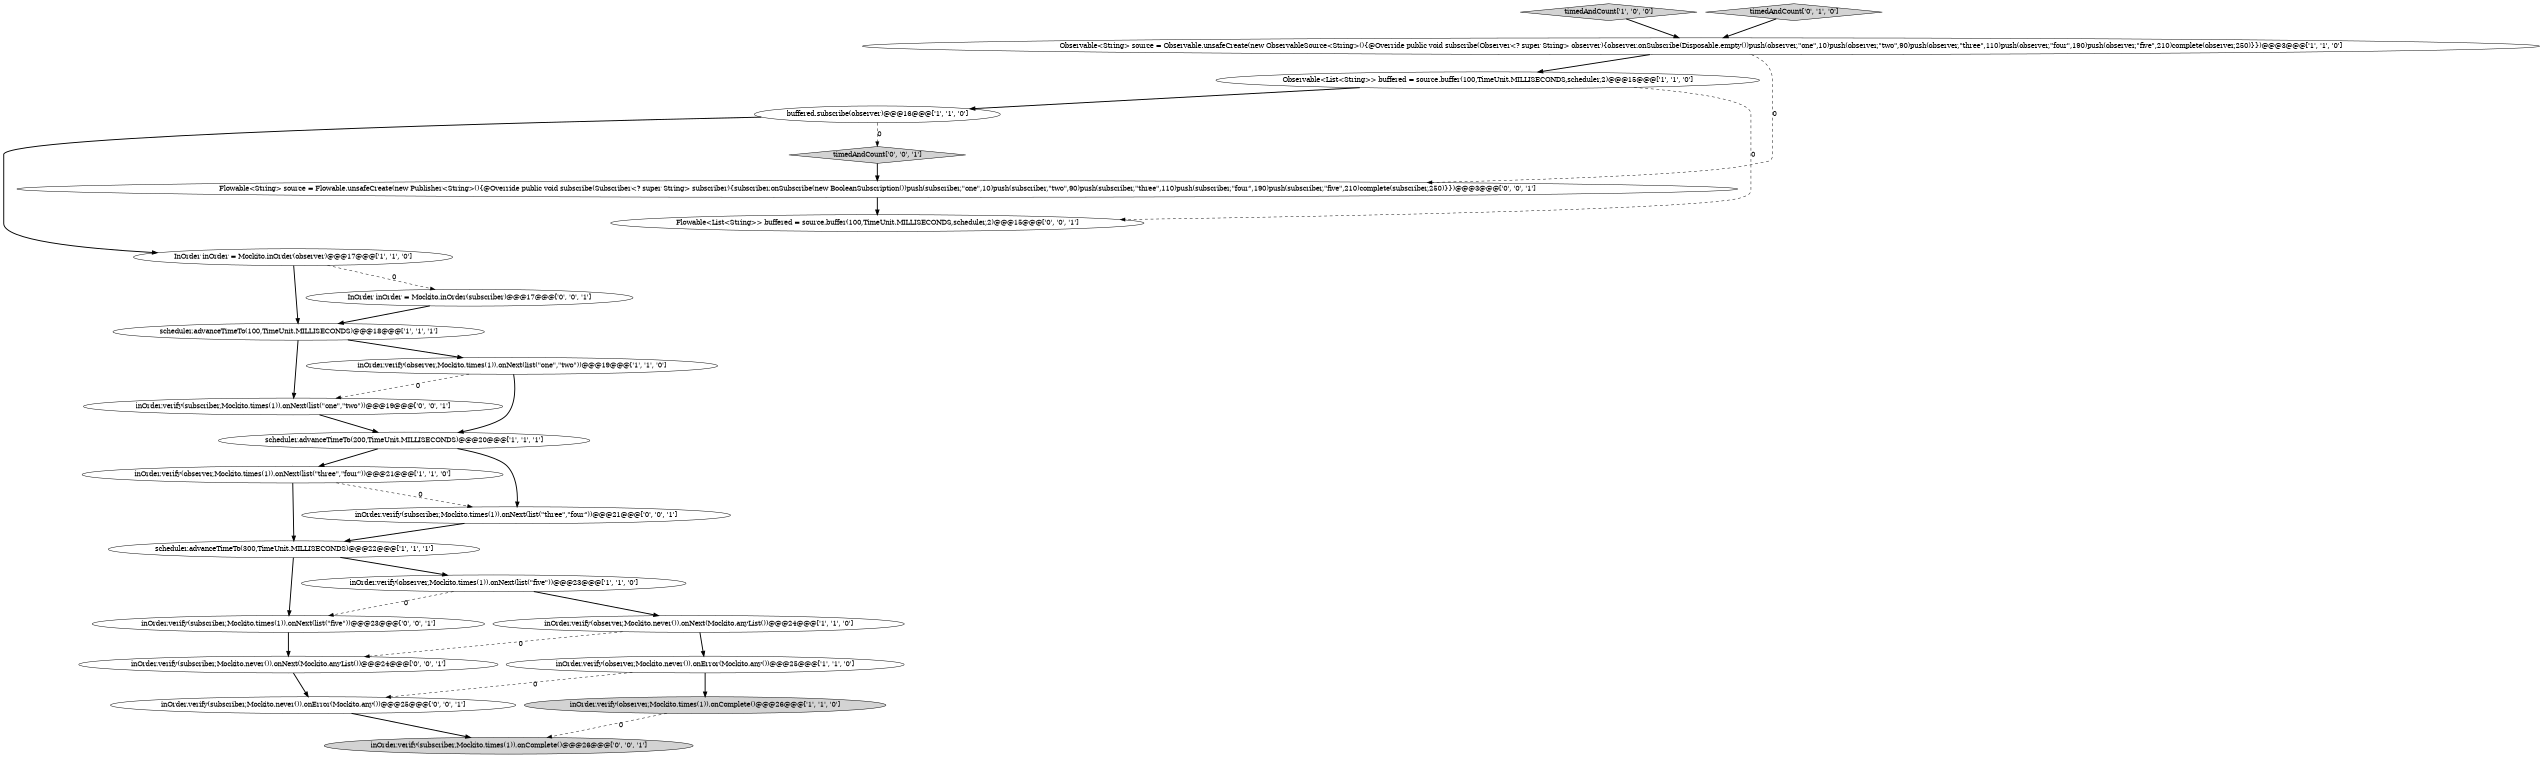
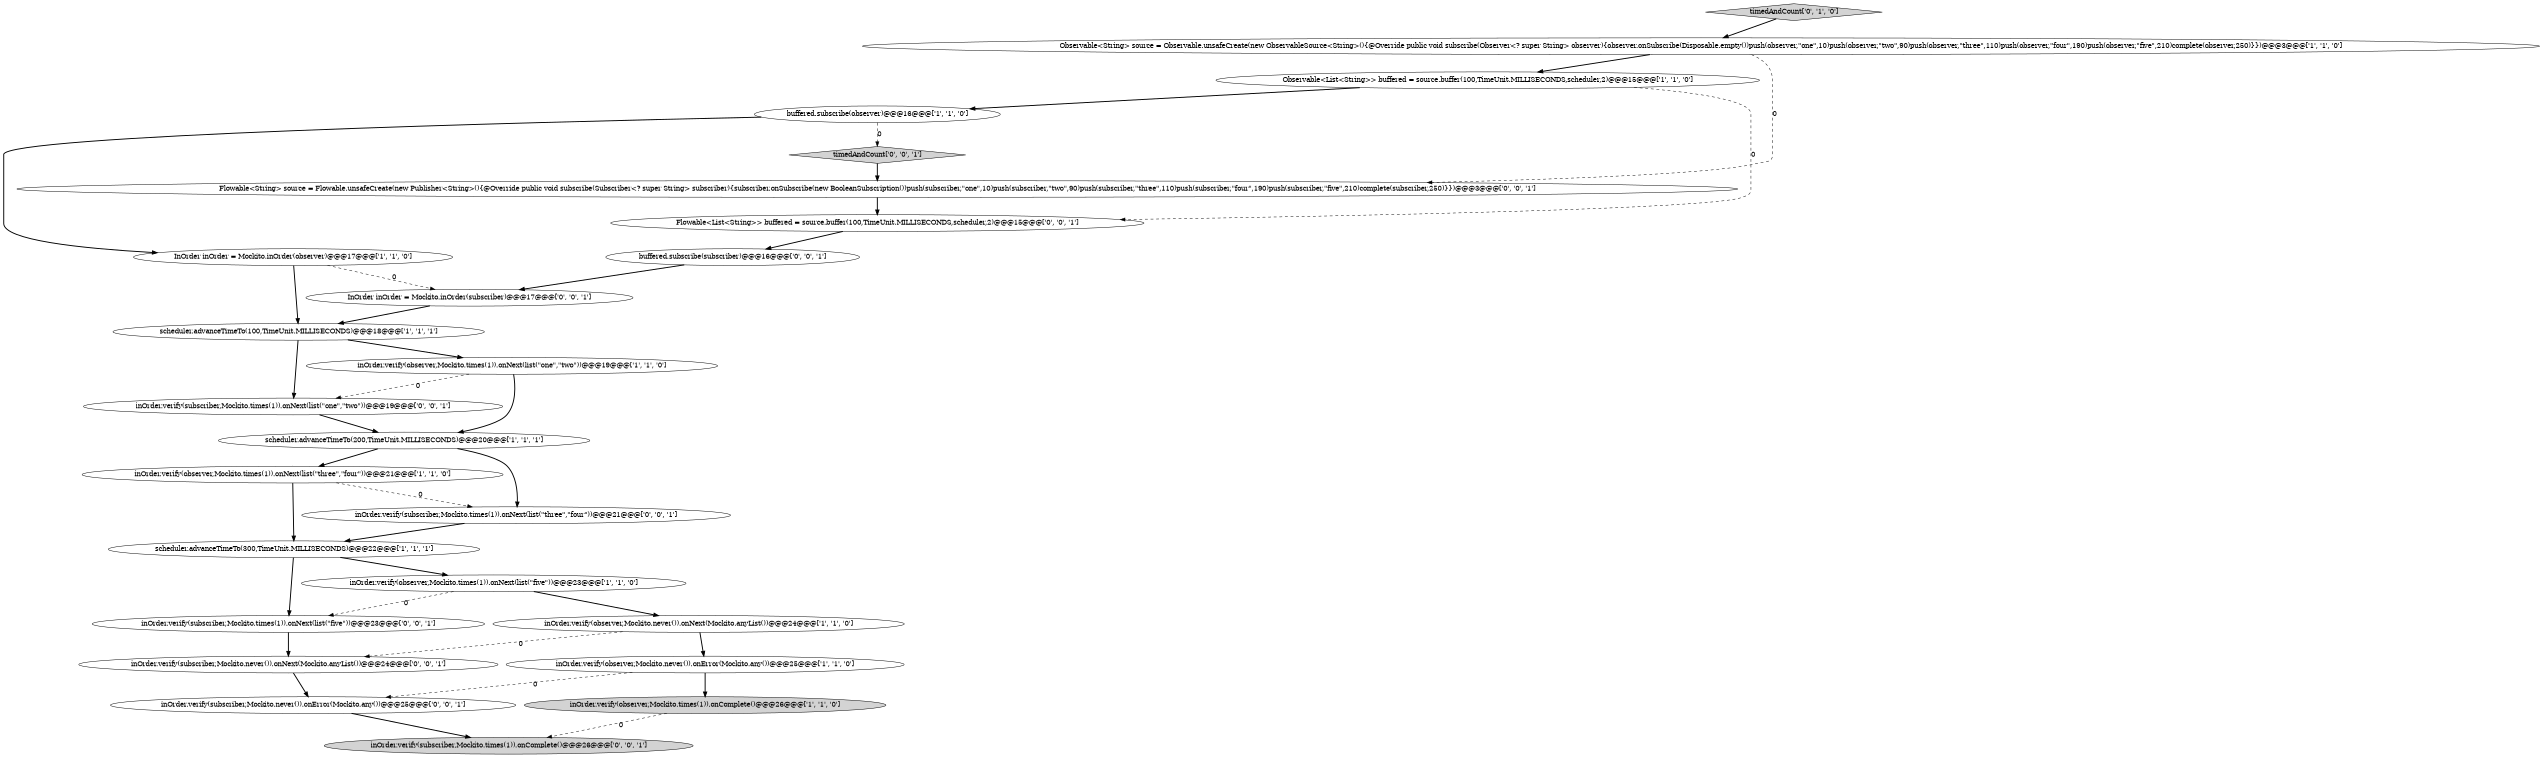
(1609, 12) -> none
none -> (733, 257)
